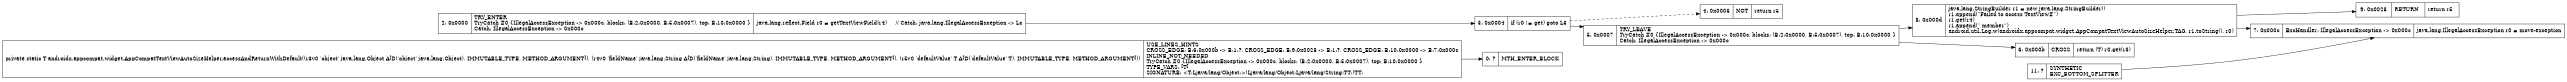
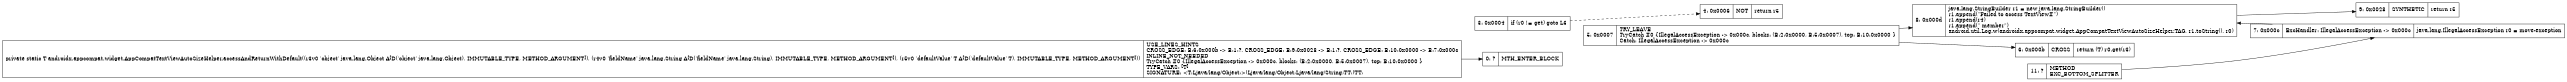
(2407, 10) -> (2408, 10)
(1962, 20) -> (1967, 20)
(732, 23) -> none
(1575, 26) -> none
(2242, 28) -> (2257, 24)
(2066, 68) -> (2063, 68)
